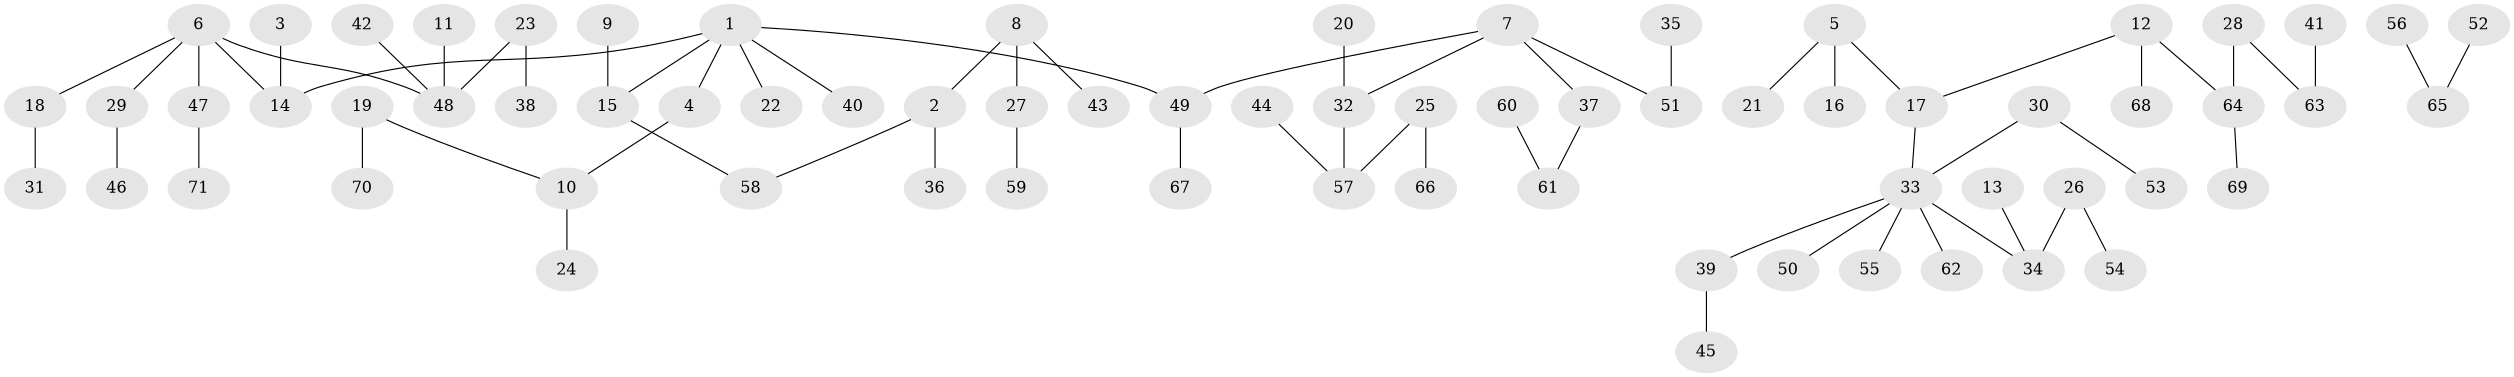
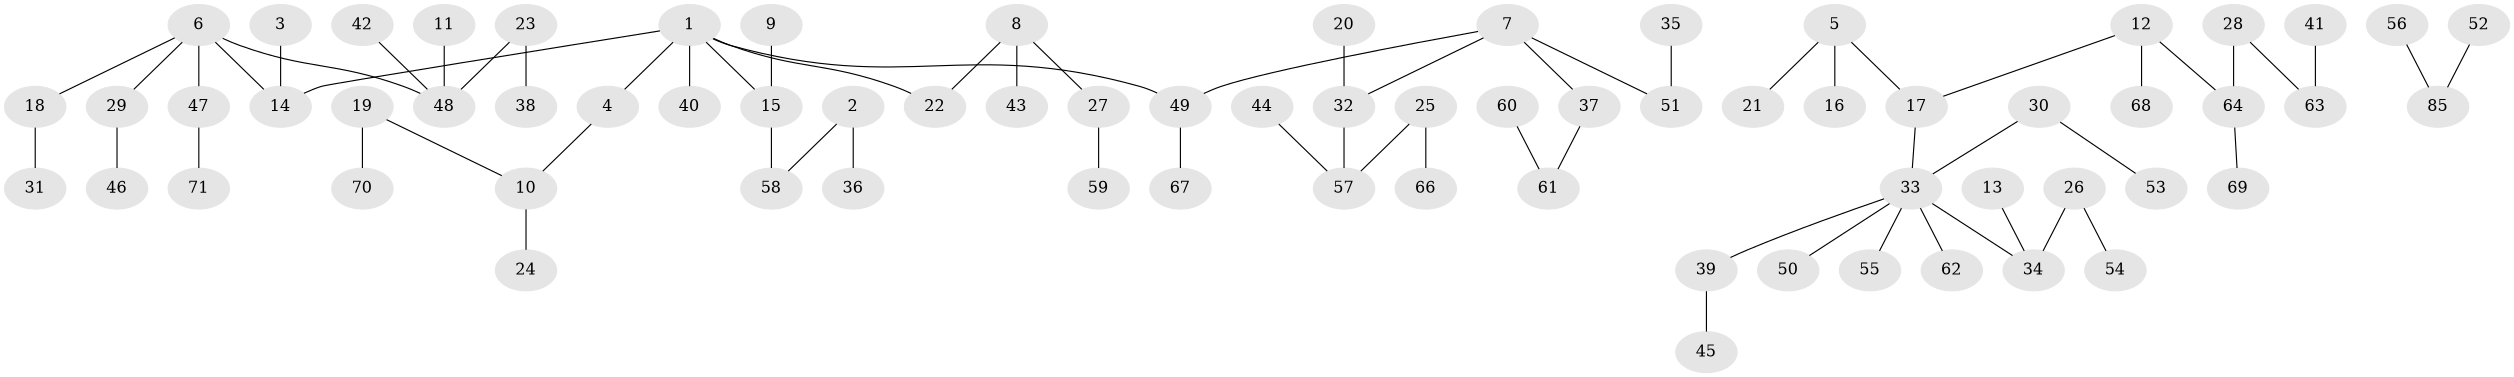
(976, 66) -> (969, 73)
(2438, 107) -> (2438, 107)
